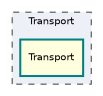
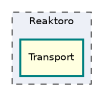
(52, 22) -> (52, 22)
